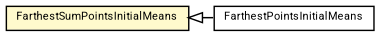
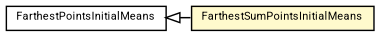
(208, 18) -> (185, 18)
